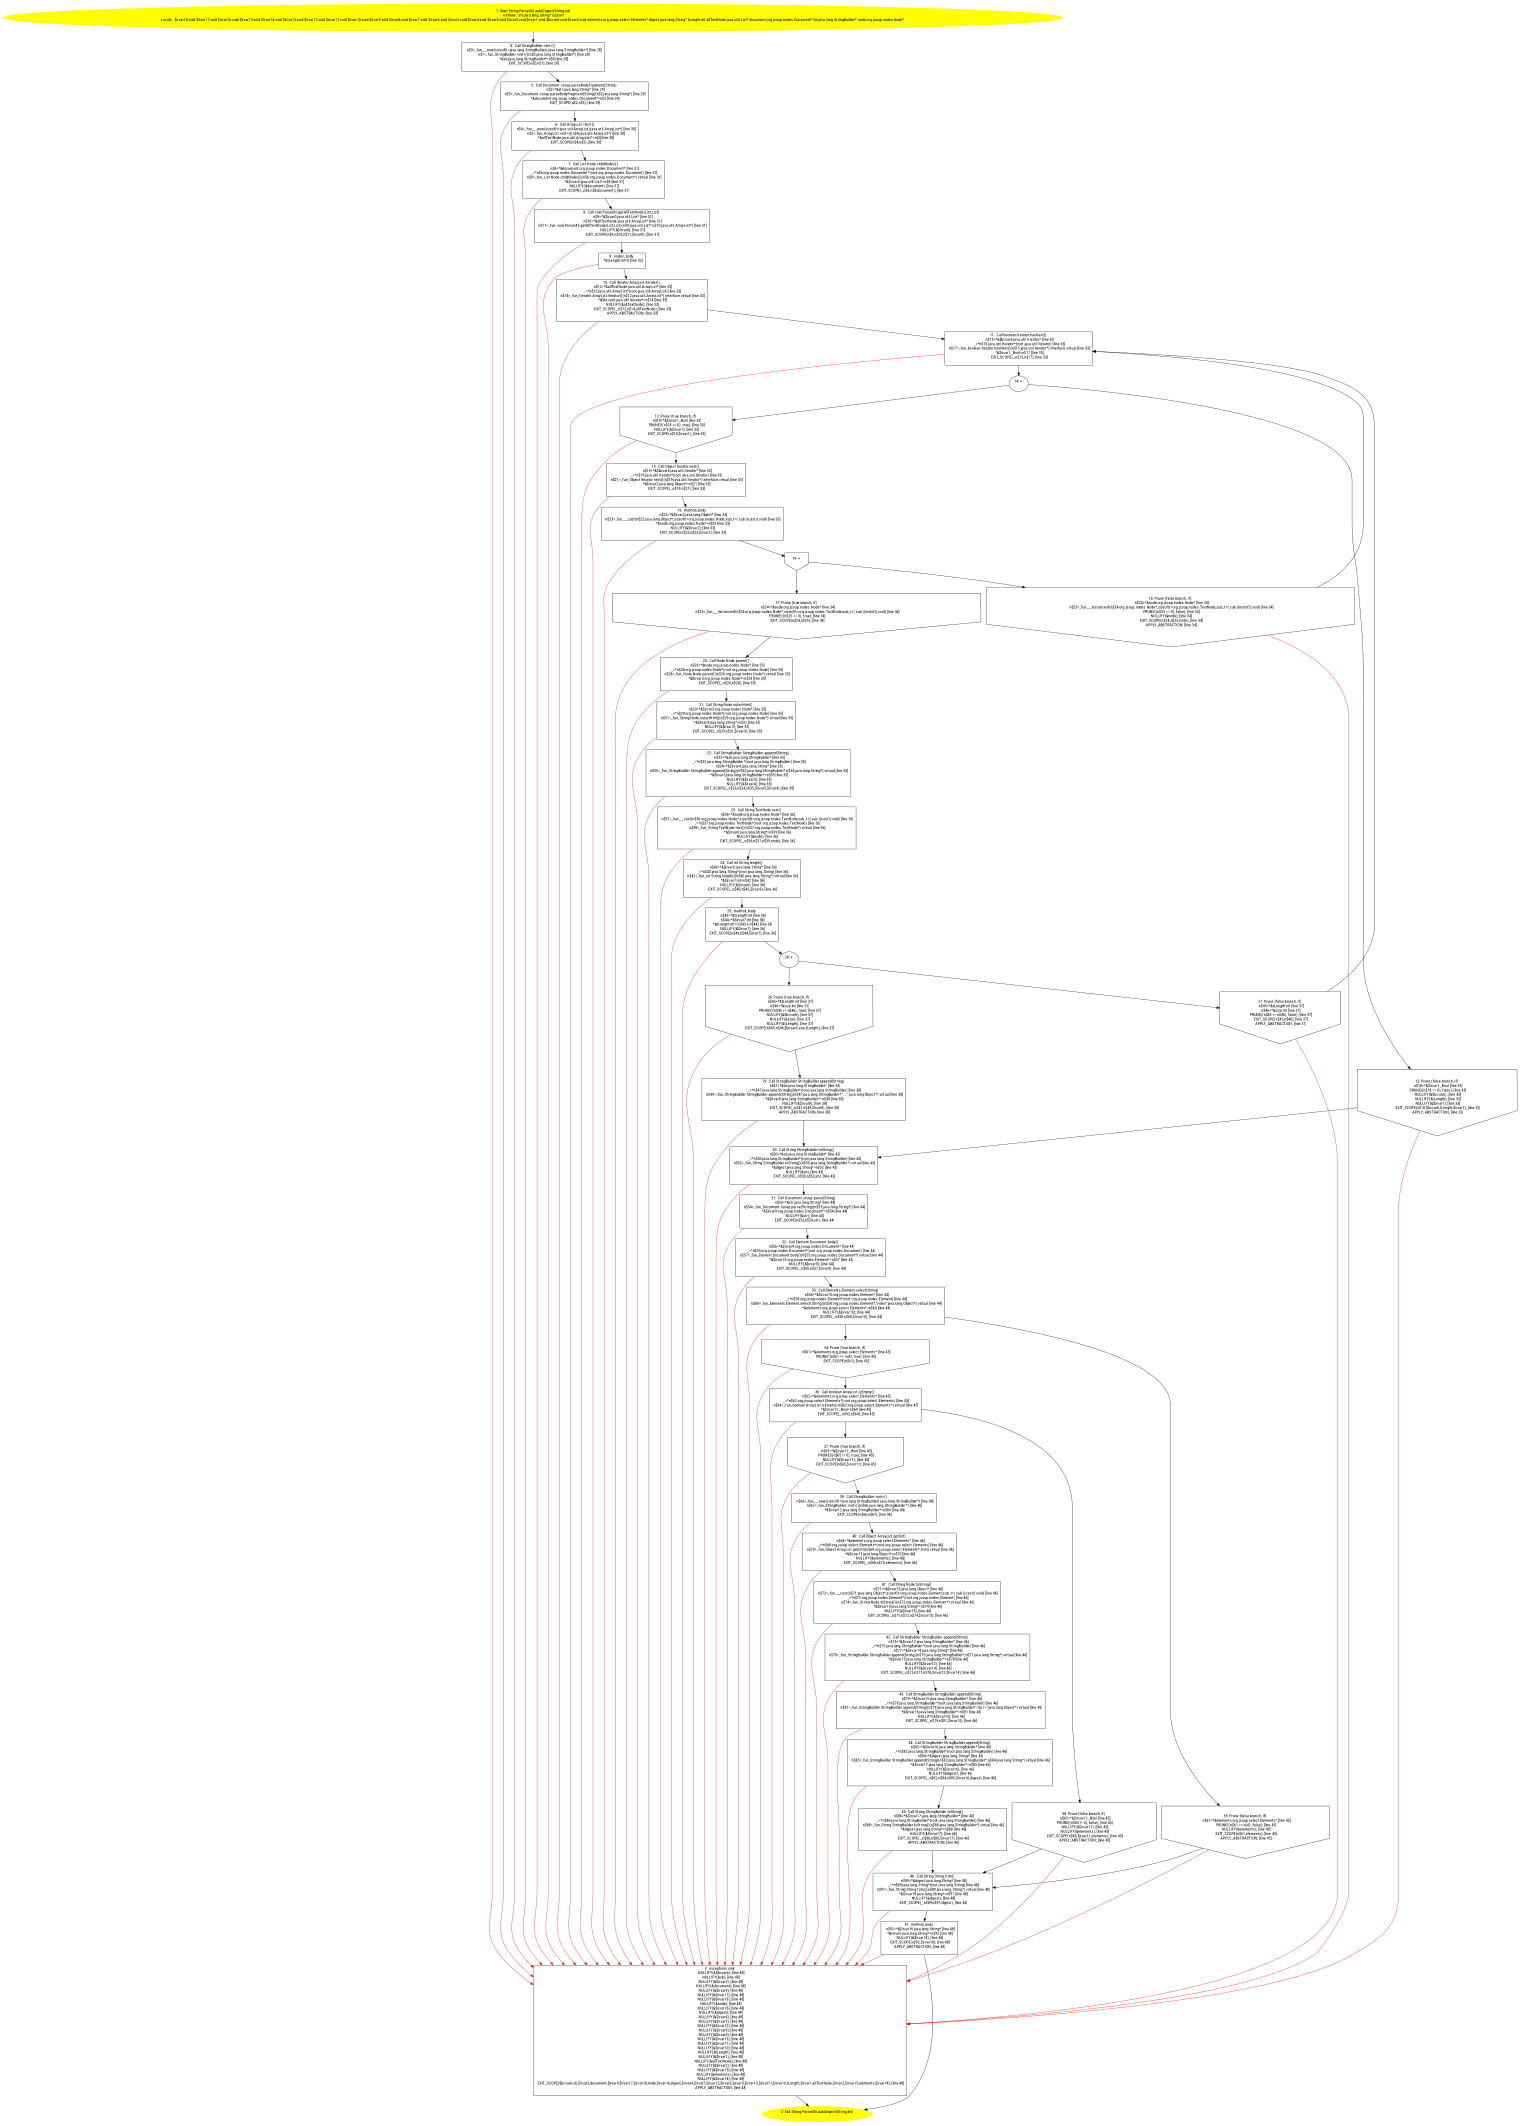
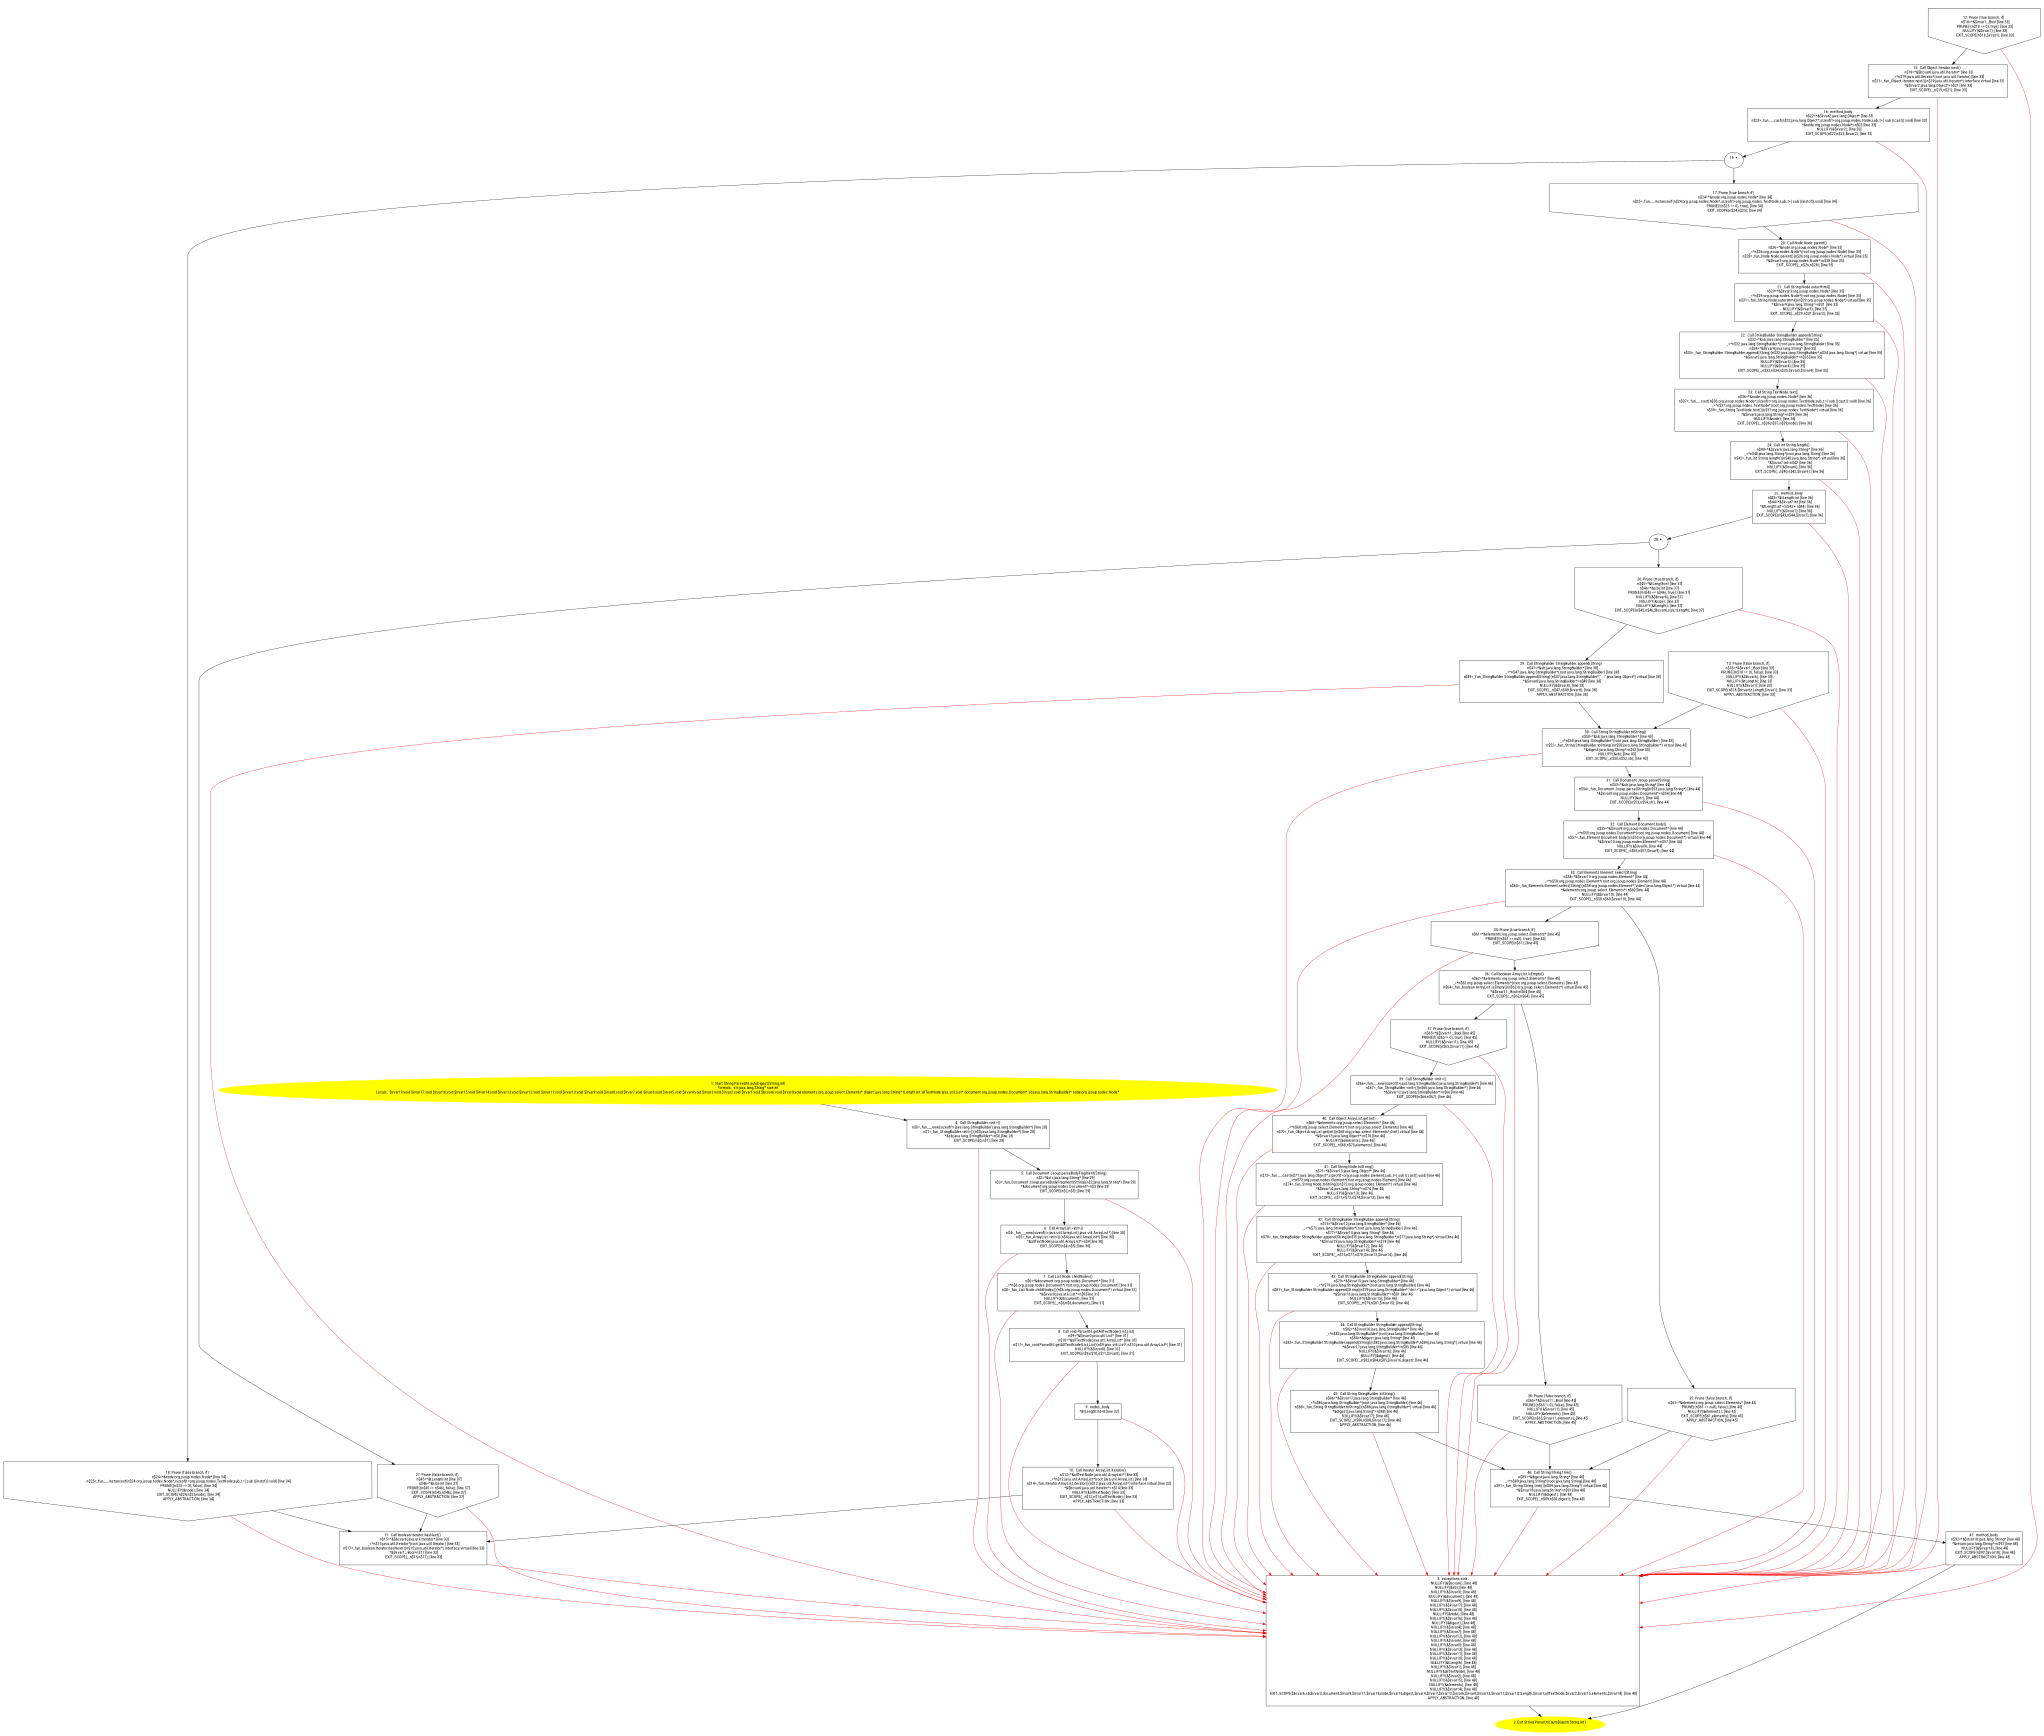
(1019, 384) -> none
(797, 561) -> (1734, 160)
